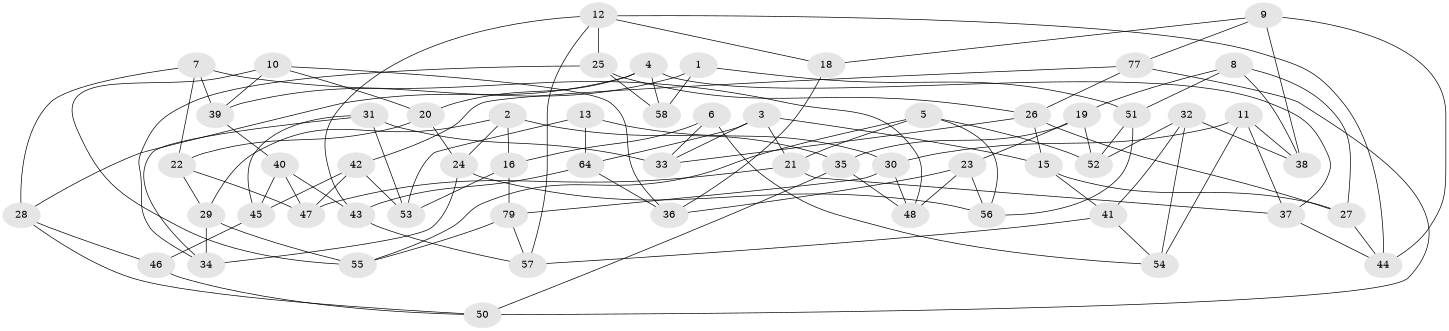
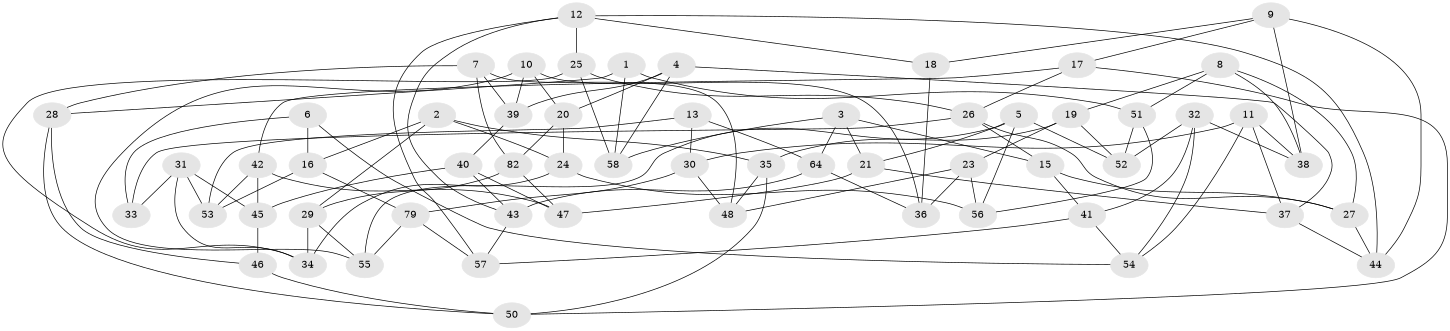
(1135, 65) -> (1077, 65)
(710, 141) -> (681, 143)
(177, 165) -> (513, 165)
